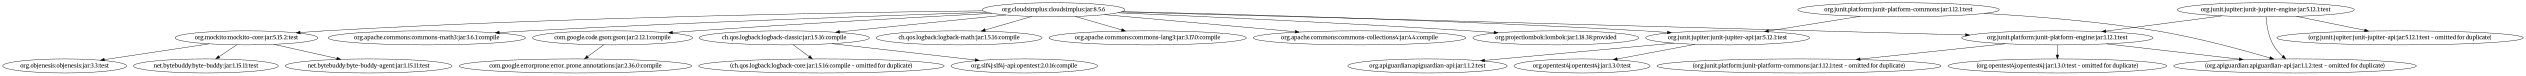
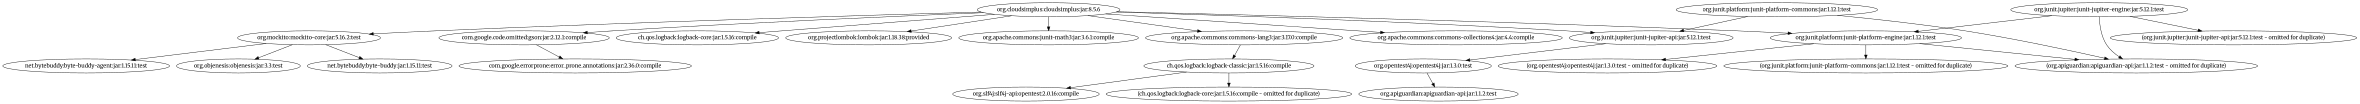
(923, 23) -> (1237, 50)
(246, 38) -> (309, 38)
(427, 38) -> (1049, 38)
(613, 38) -> (524, 38)
(959, 38) -> (697, 38)
(1579, 52) -> (1430, 78)
